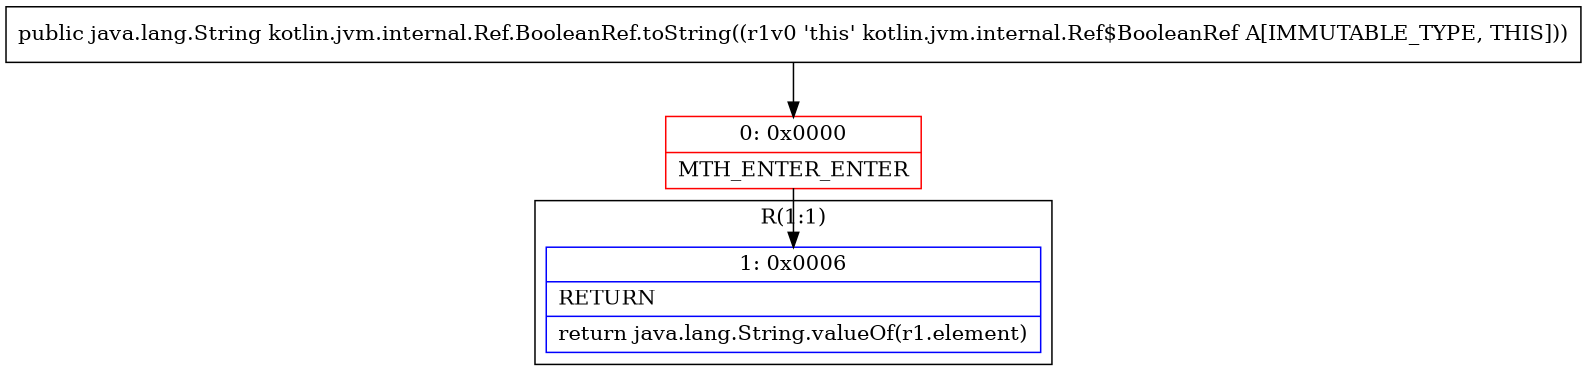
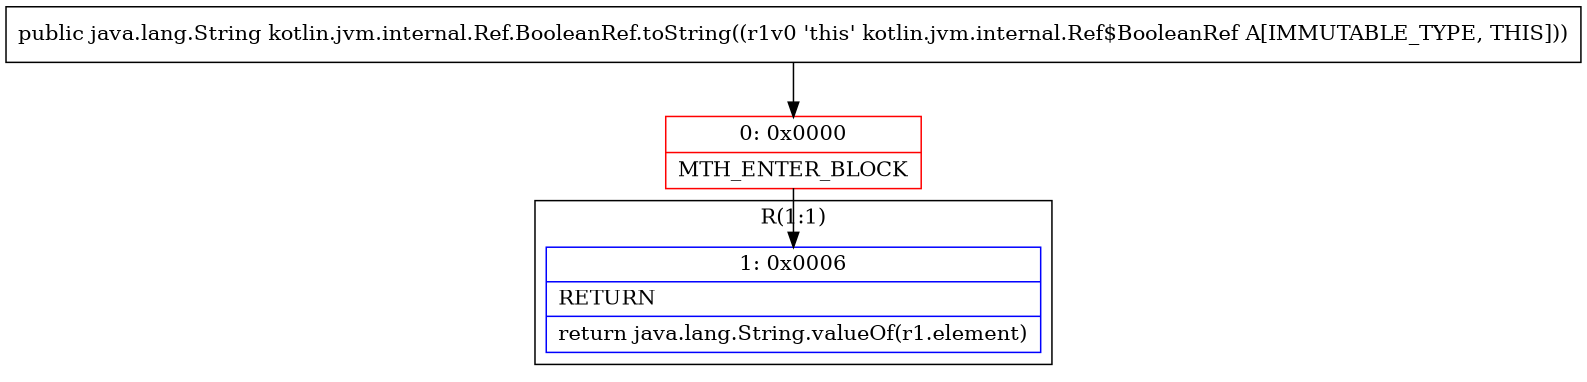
(793, 170) -> (793, 170)
